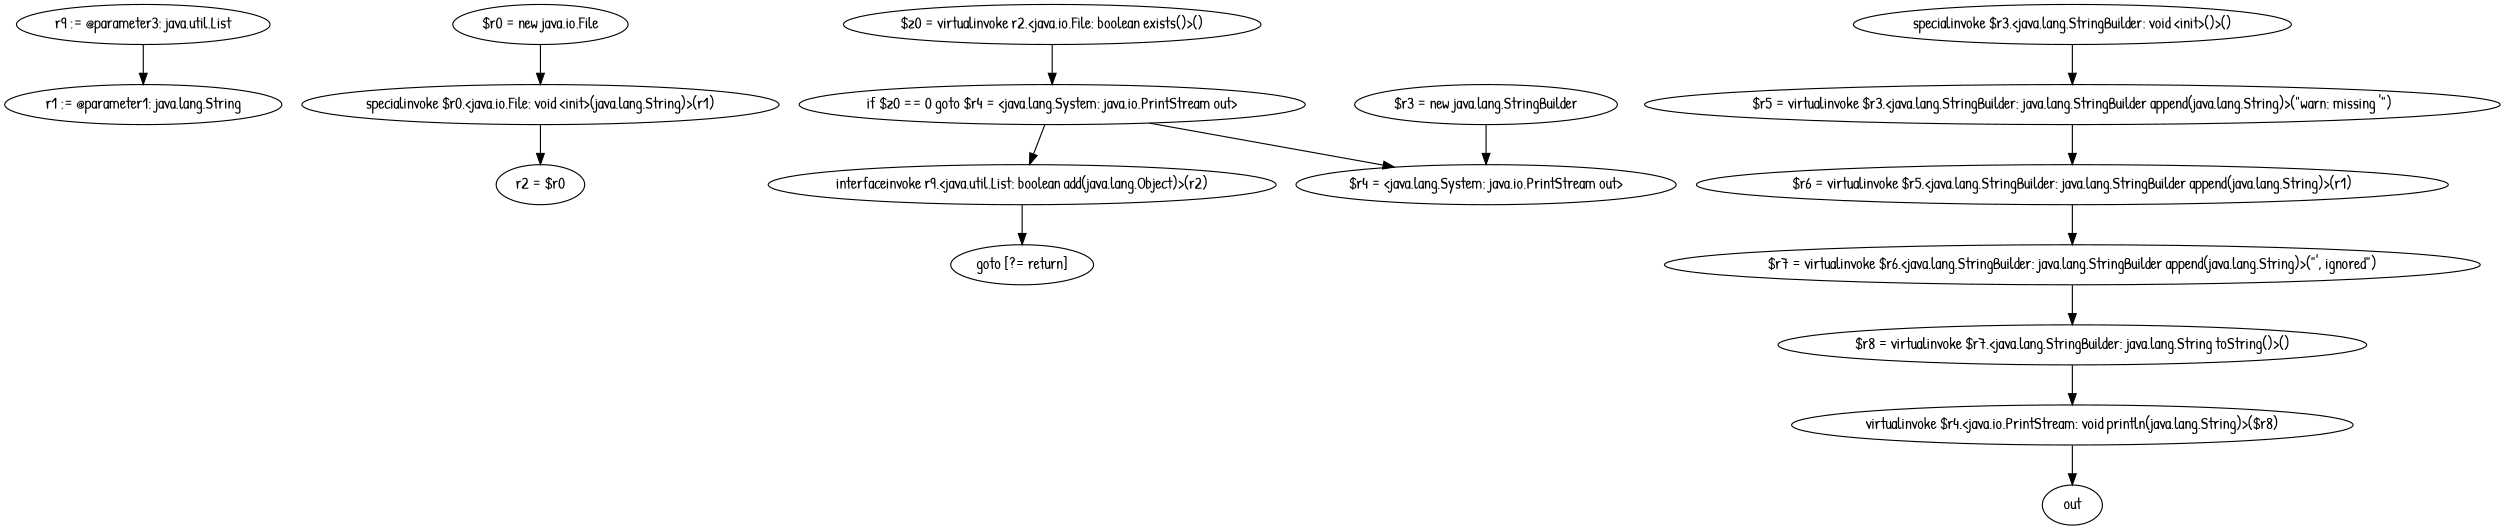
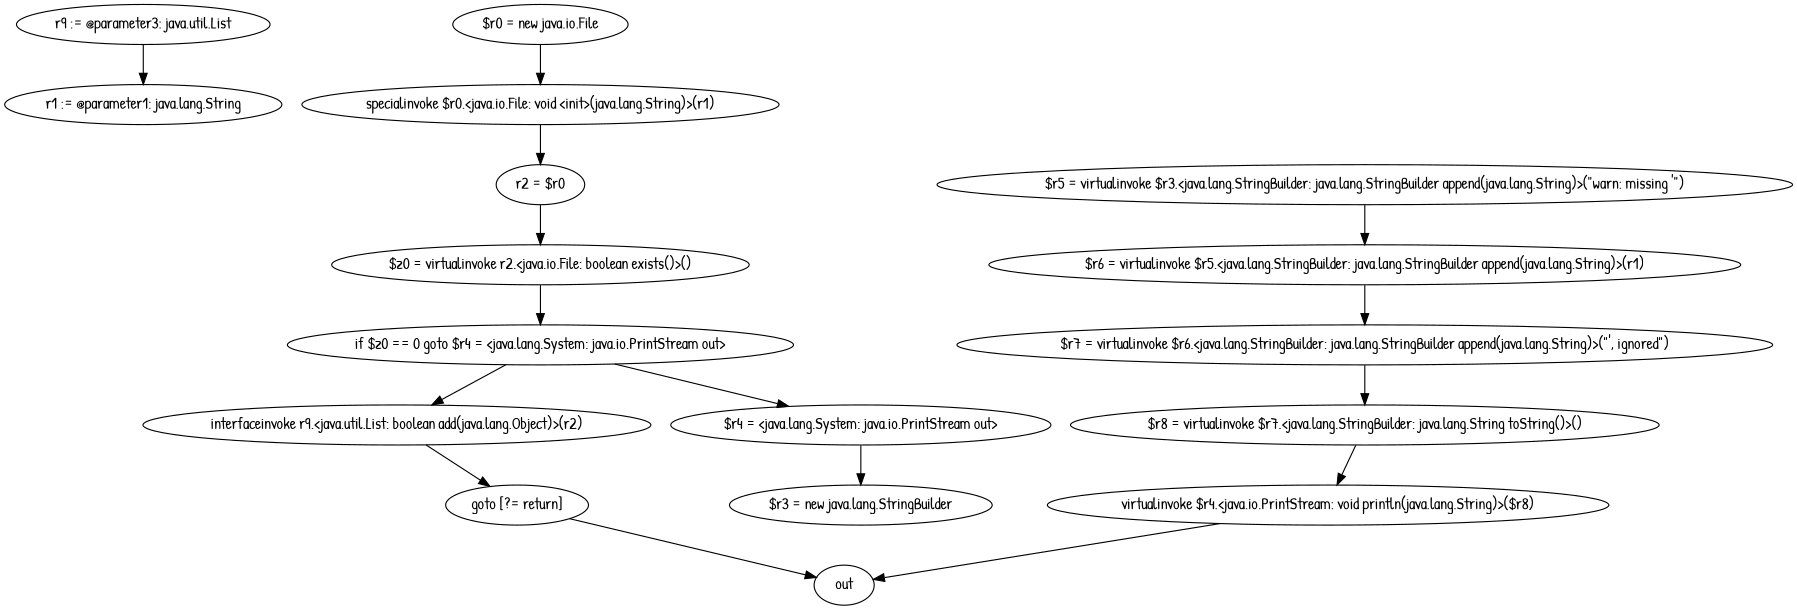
(2072, 24) -> none
(1486, 139) -> (861, 460)
none -> (540, 219)
none -> (688, 547)
